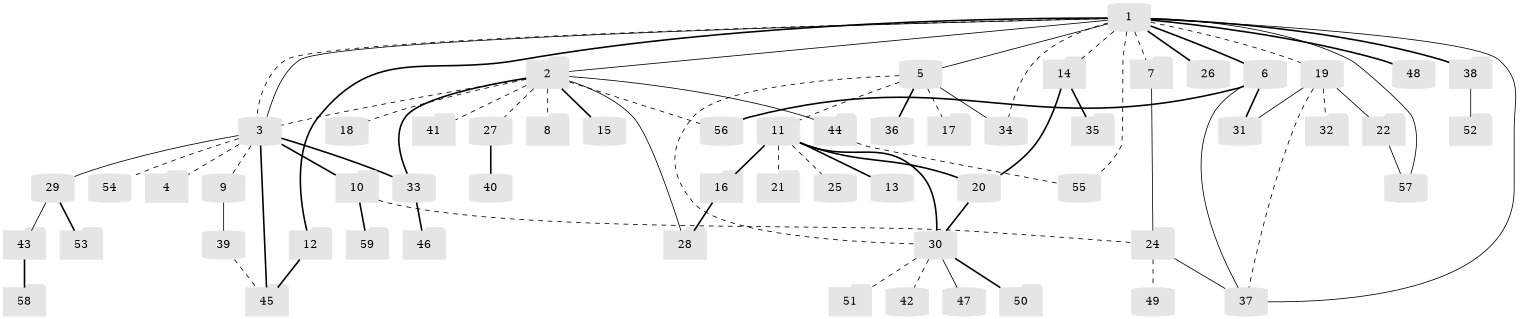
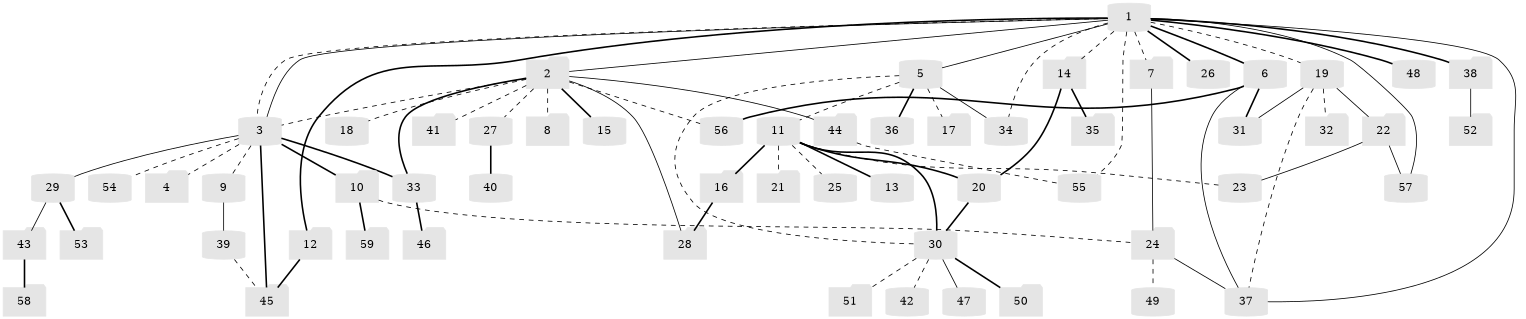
none -> (1240, 188)
